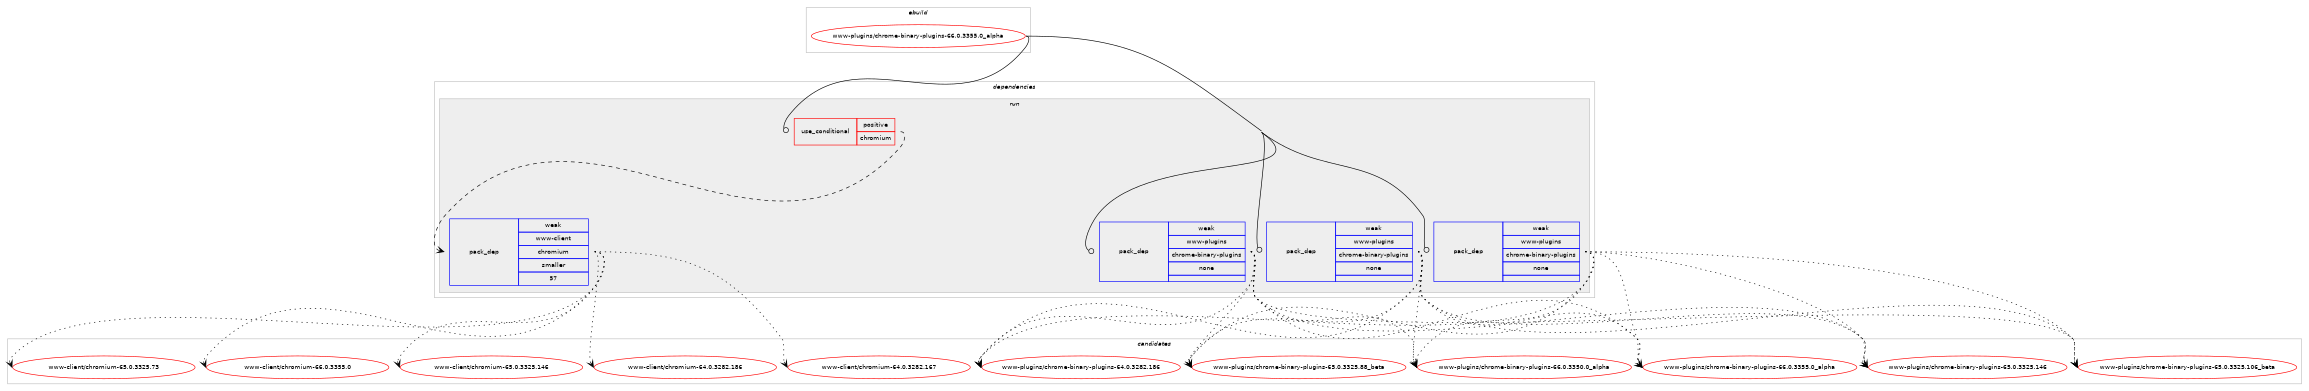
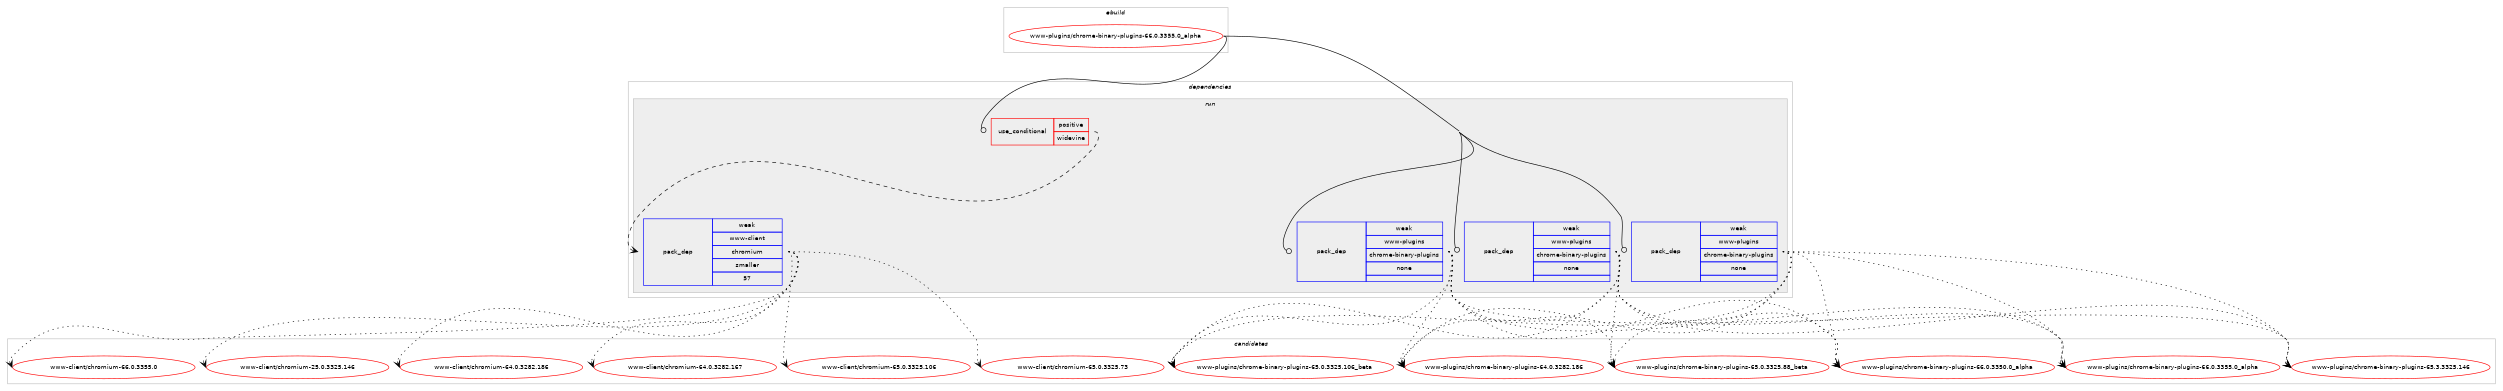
(876, 138) -> (1071, 138)
(491, 367) -> (298, 367)
none -> (879, 367)
(1968, 367) -> (2391, 367)
